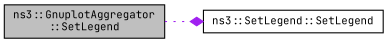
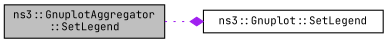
(293, 22) -> (293, 22)
